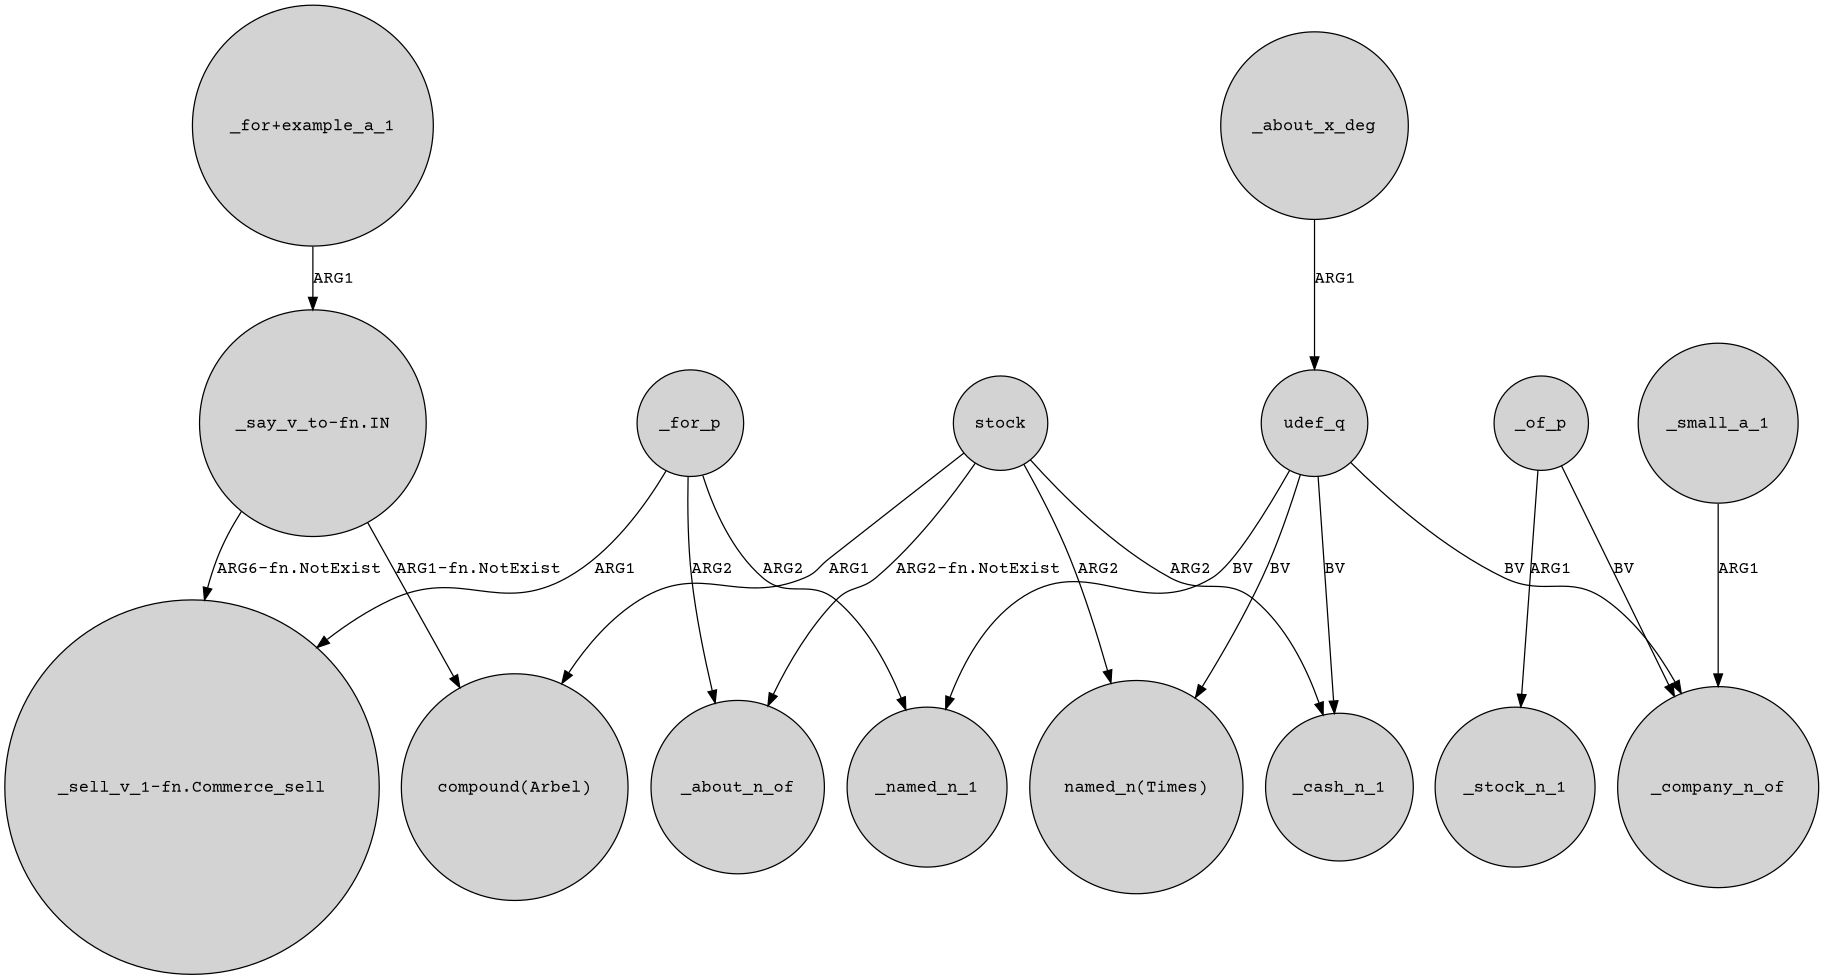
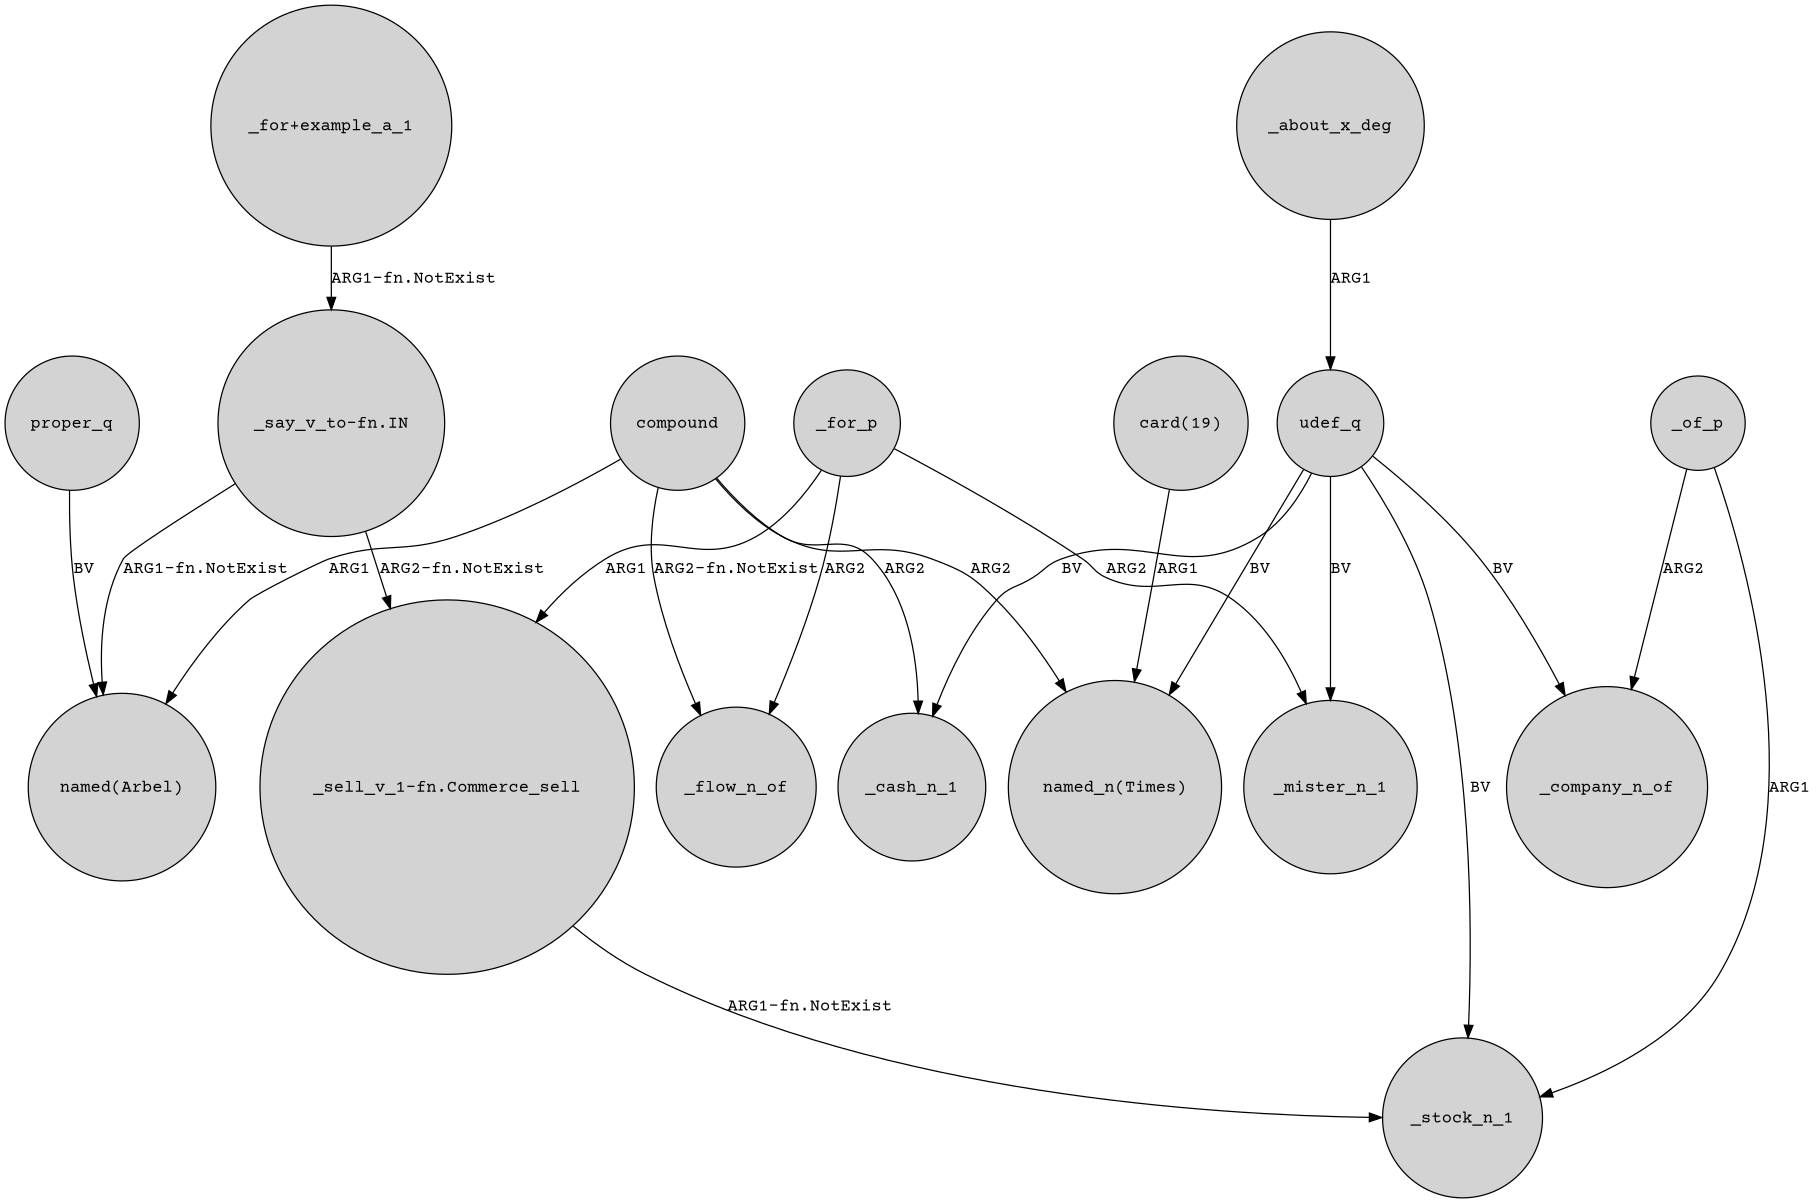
(334, 278) -> (414, 278)
none -> (72, 423)
(1001, 423) -> (678, 423)
none -> (1181, 423)
(1718, 423) -> none
(300, 568) -> (463, 568)
(1624, 568) -> (1684, 568)
none -> (1457, 737)
(515, 787) -> (122, 787)
(738, 787) -> (736, 787)
(927, 787) -> (1330, 787)
none -> (957, 1075)
